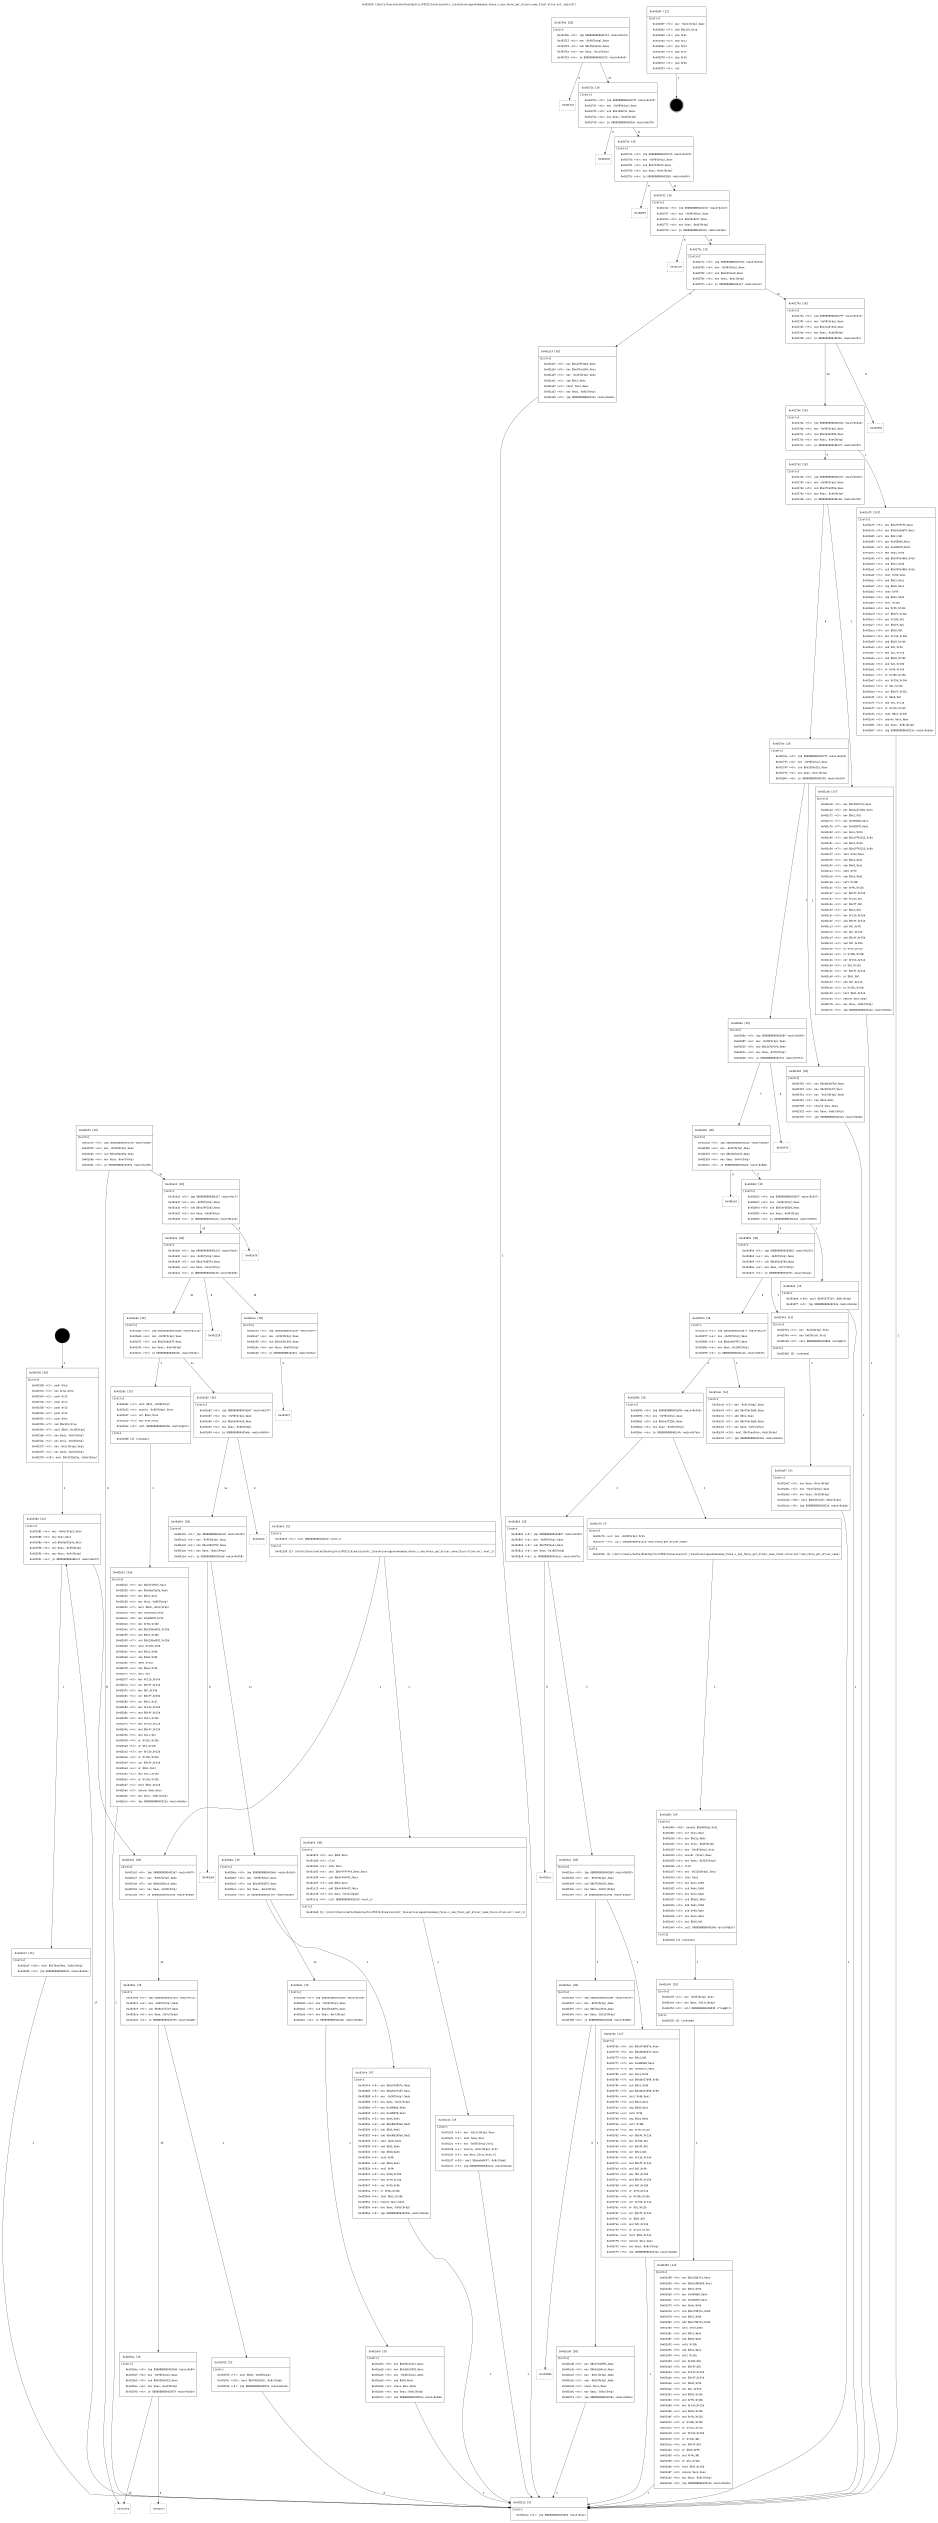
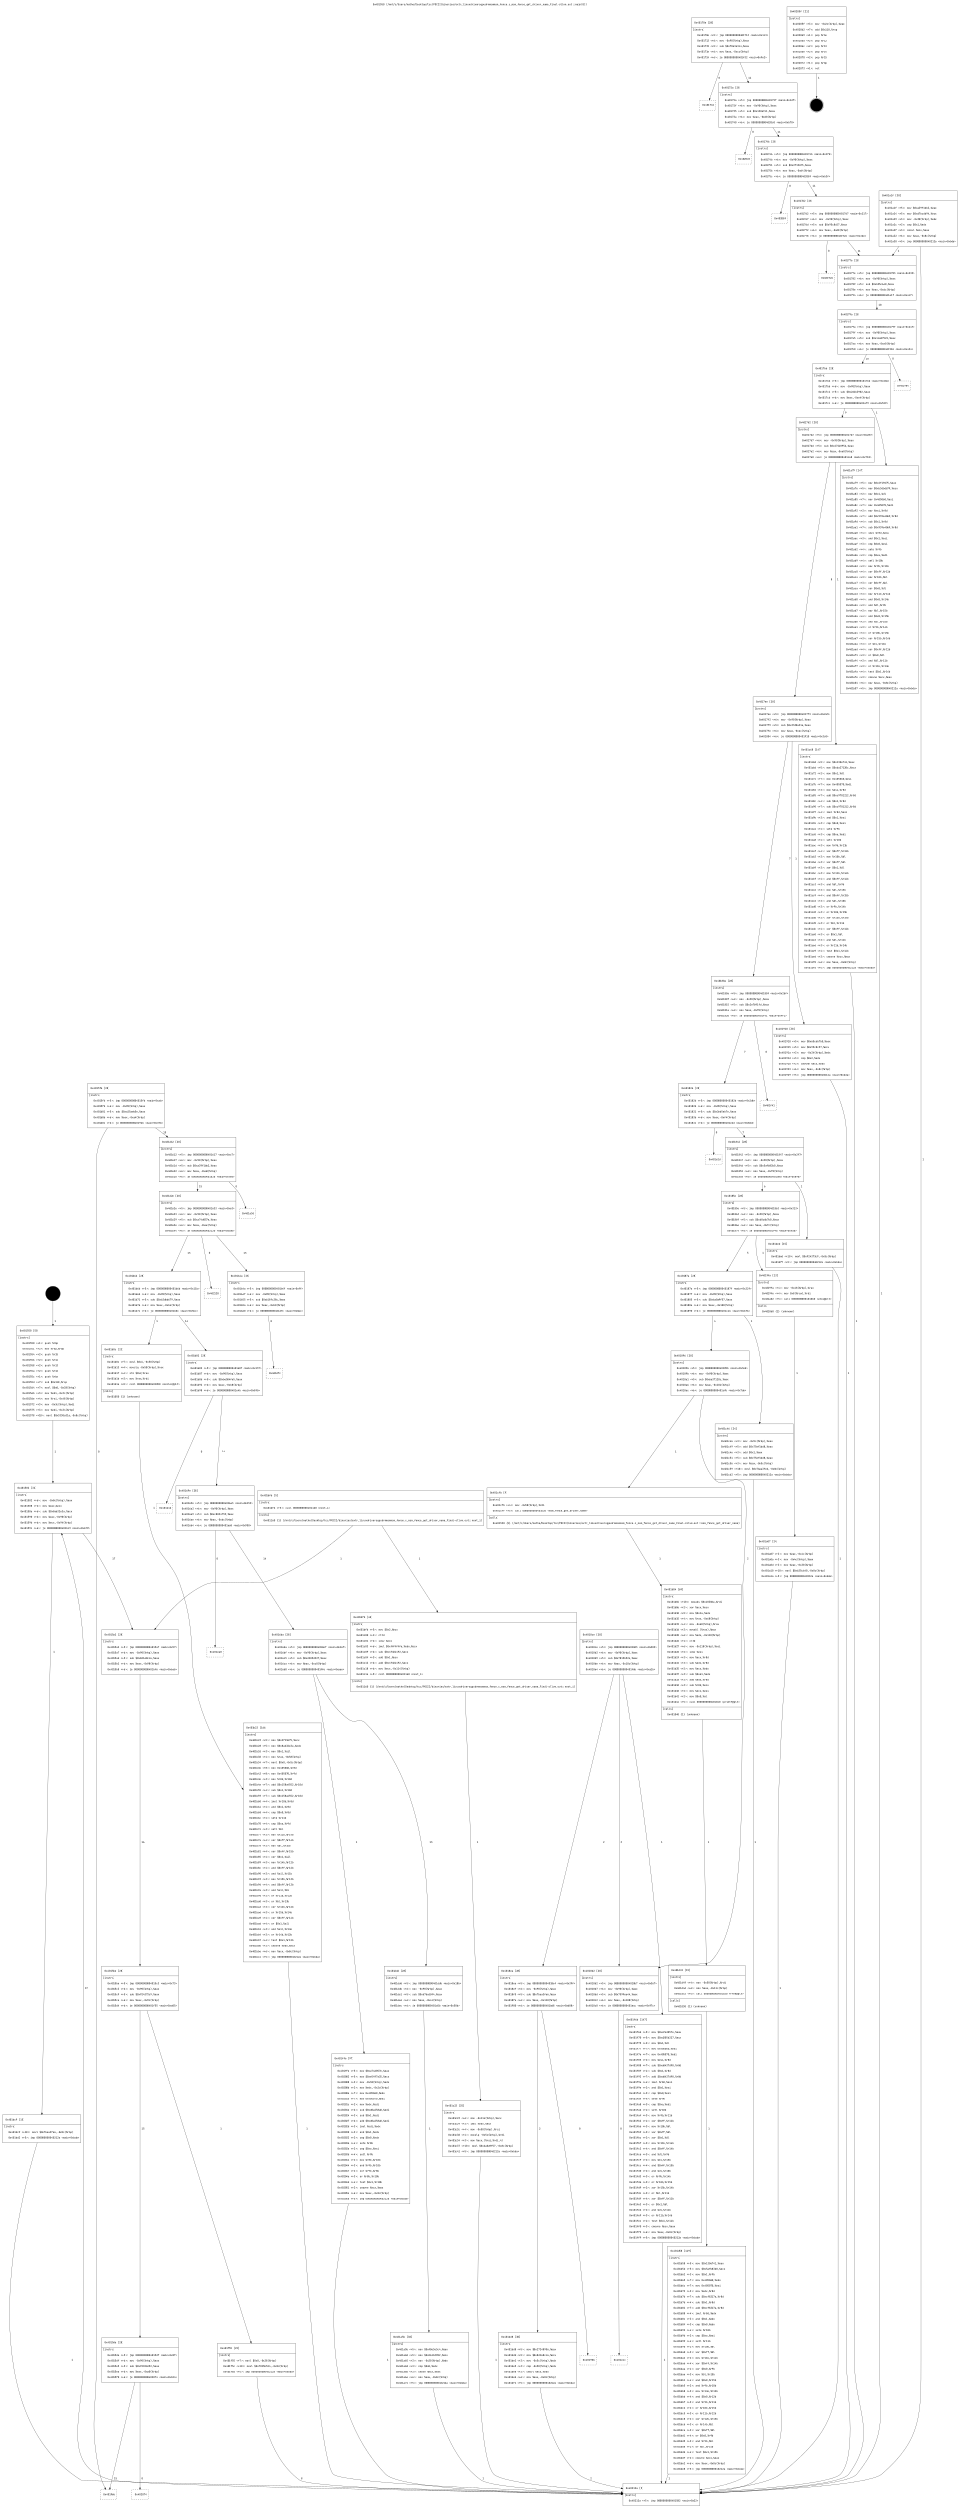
(656, 317) -> (896, 250)
(570, 1707) -> (619, 1819)
none -> (753, 2004)
